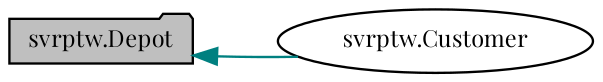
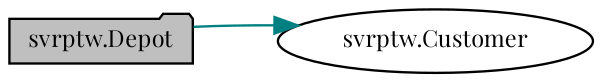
(258, 57) -> (234, 26)
